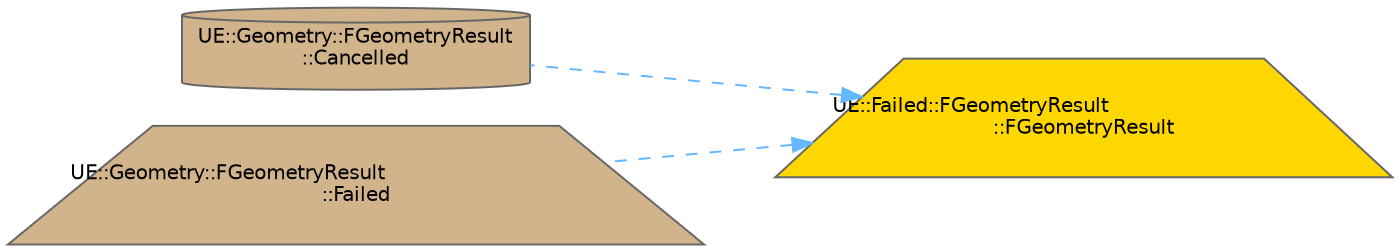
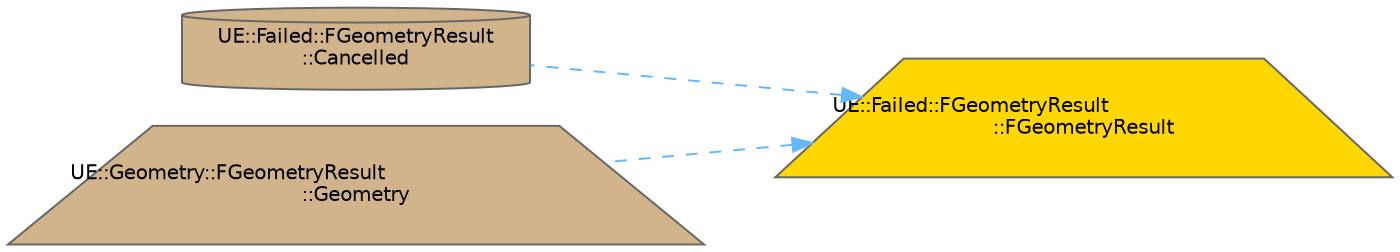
(356, 49) -> (356, 49)
(356, 185) -> (356, 185)
